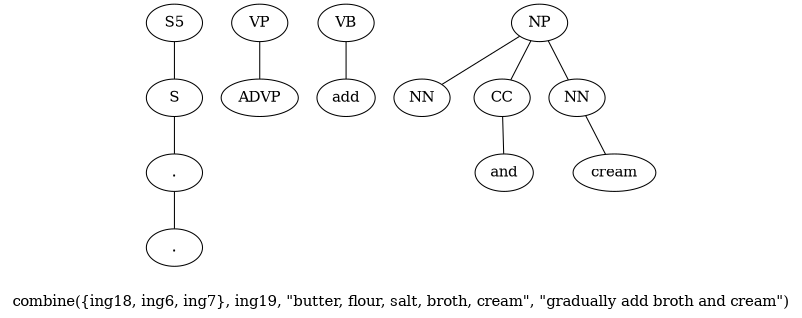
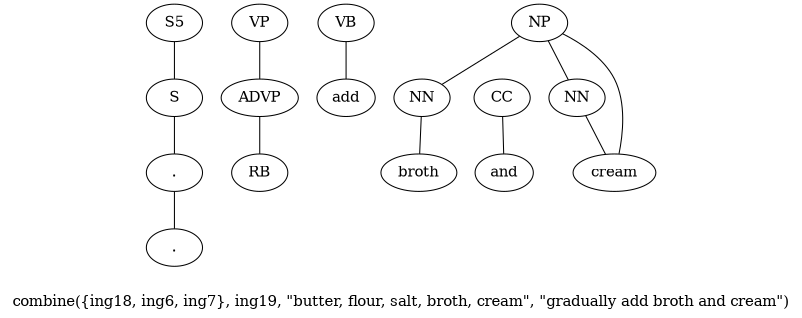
(521, 60) -> (616, 82)
none -> (260, 173)
none -> (419, 173)
